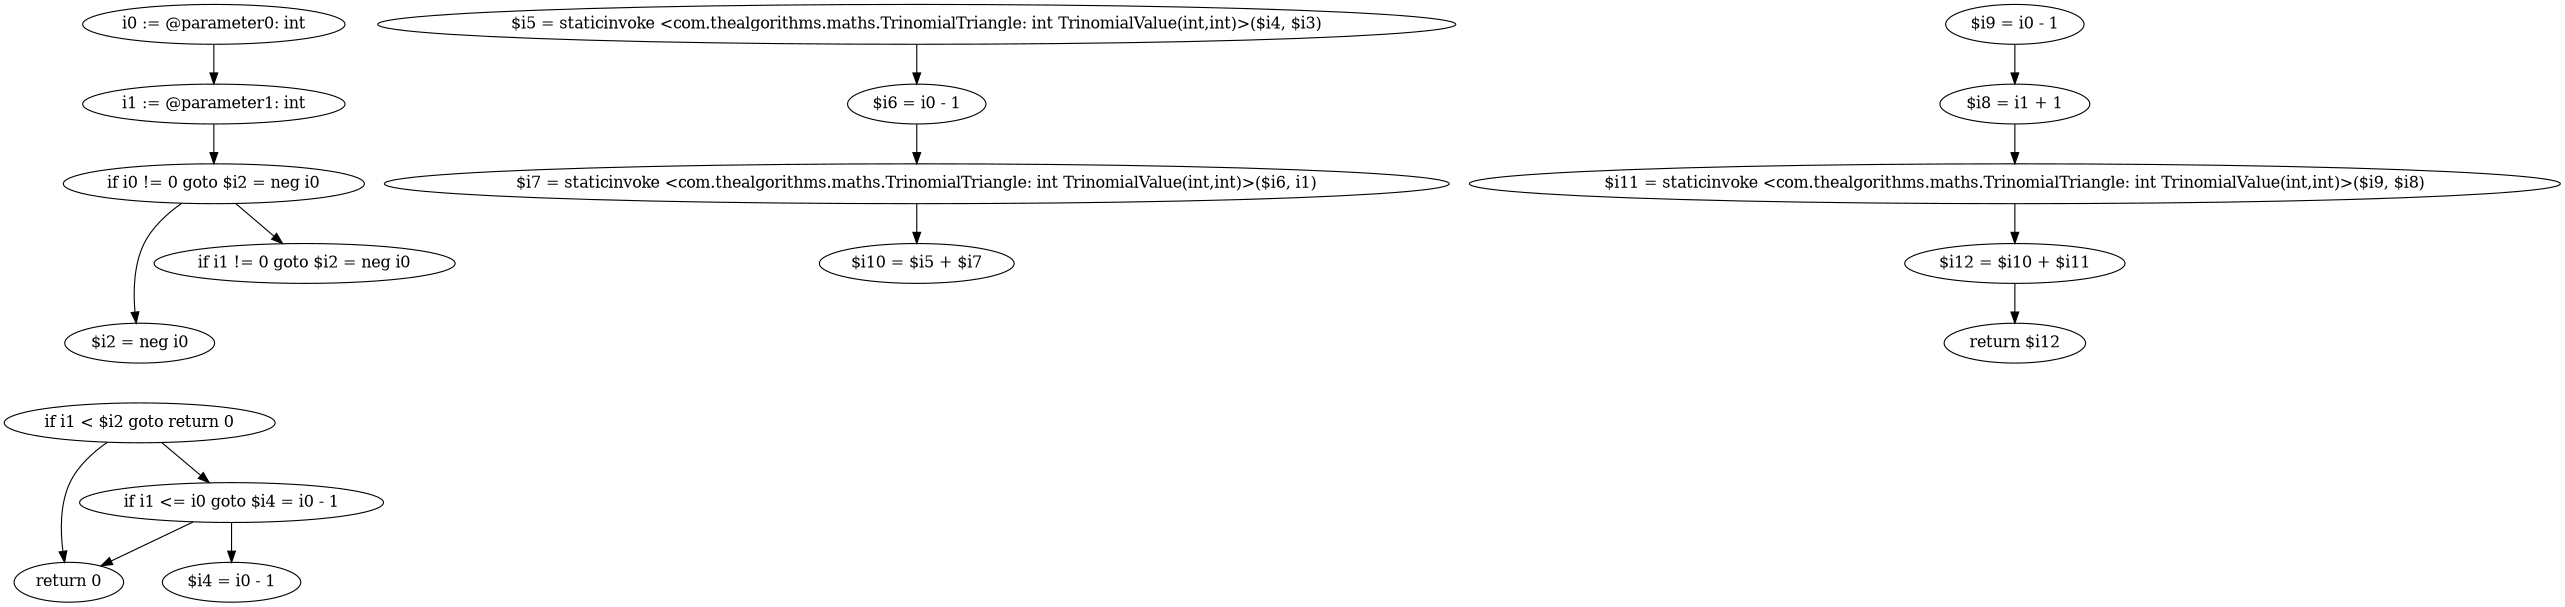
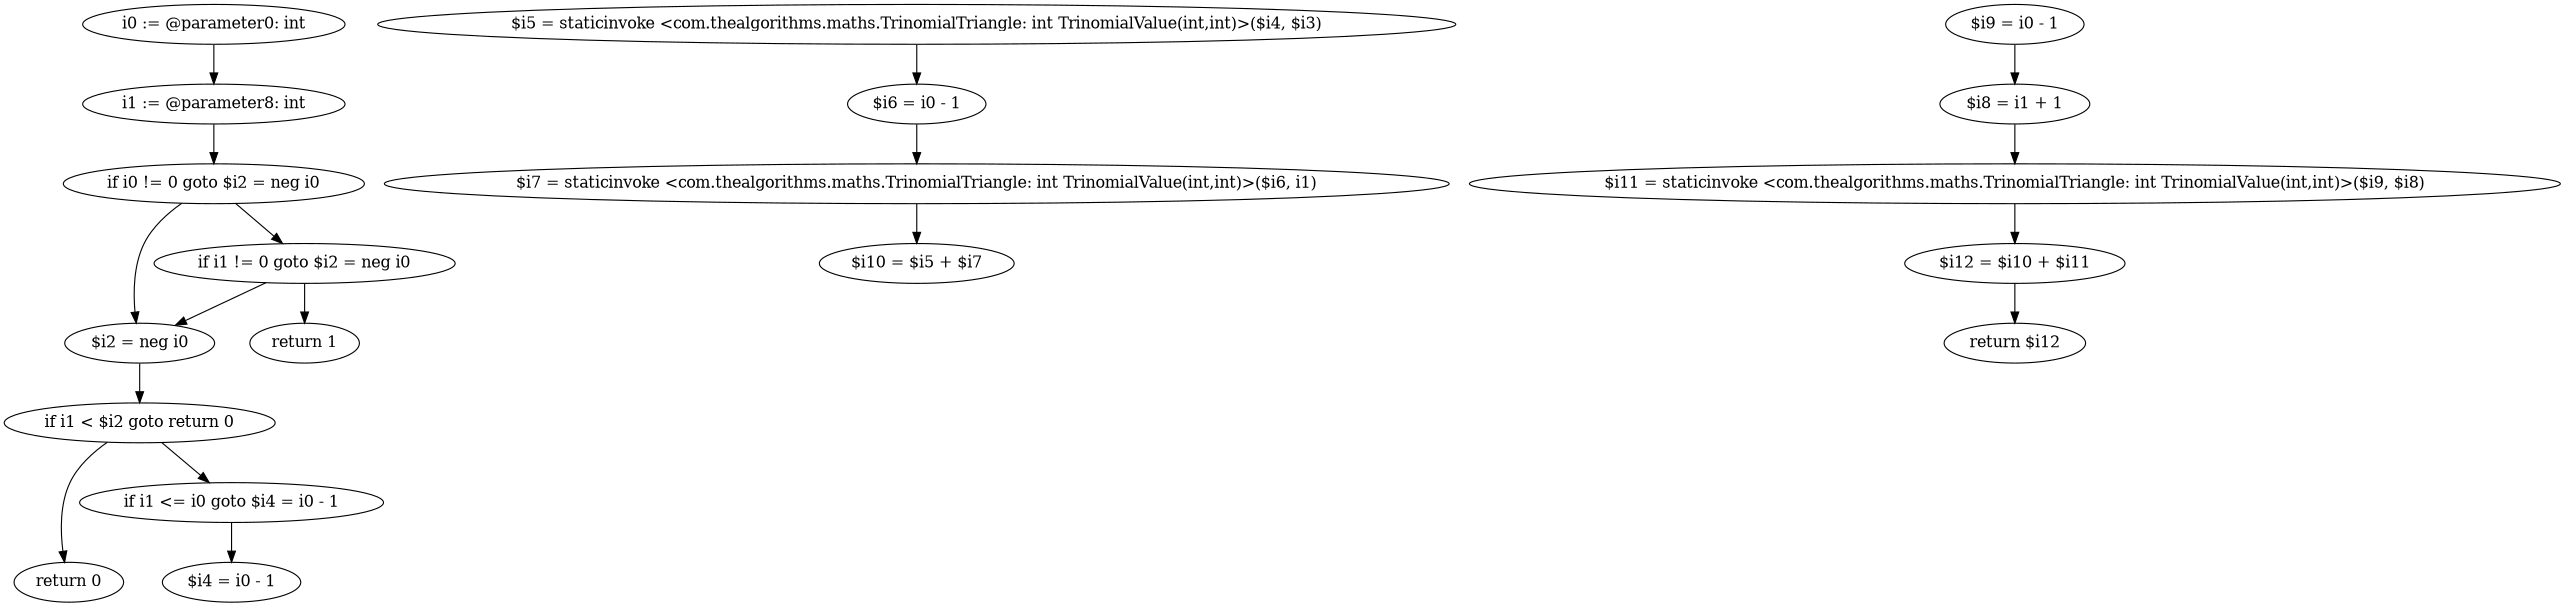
(214, 104) -> (214, 104)
none -> (226, 302)
none -> (305, 343)
none -> (140, 378)
(152, 542) -> none
